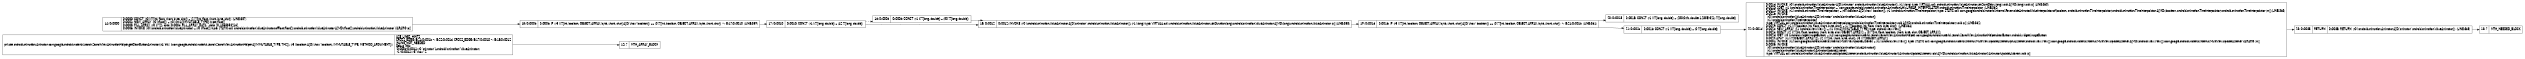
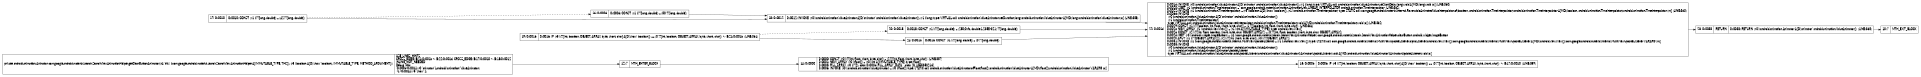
(1777, 14) -> (1179, 14)
(1601, 20) -> (822, 33)
(762, 24) -> none
(1354, 24) -> (1125, 23)
none -> (1083, 30)
(2506, 30) -> (1904, 30)
(645, 45) -> (645, 64)
none -> (728, 64)
